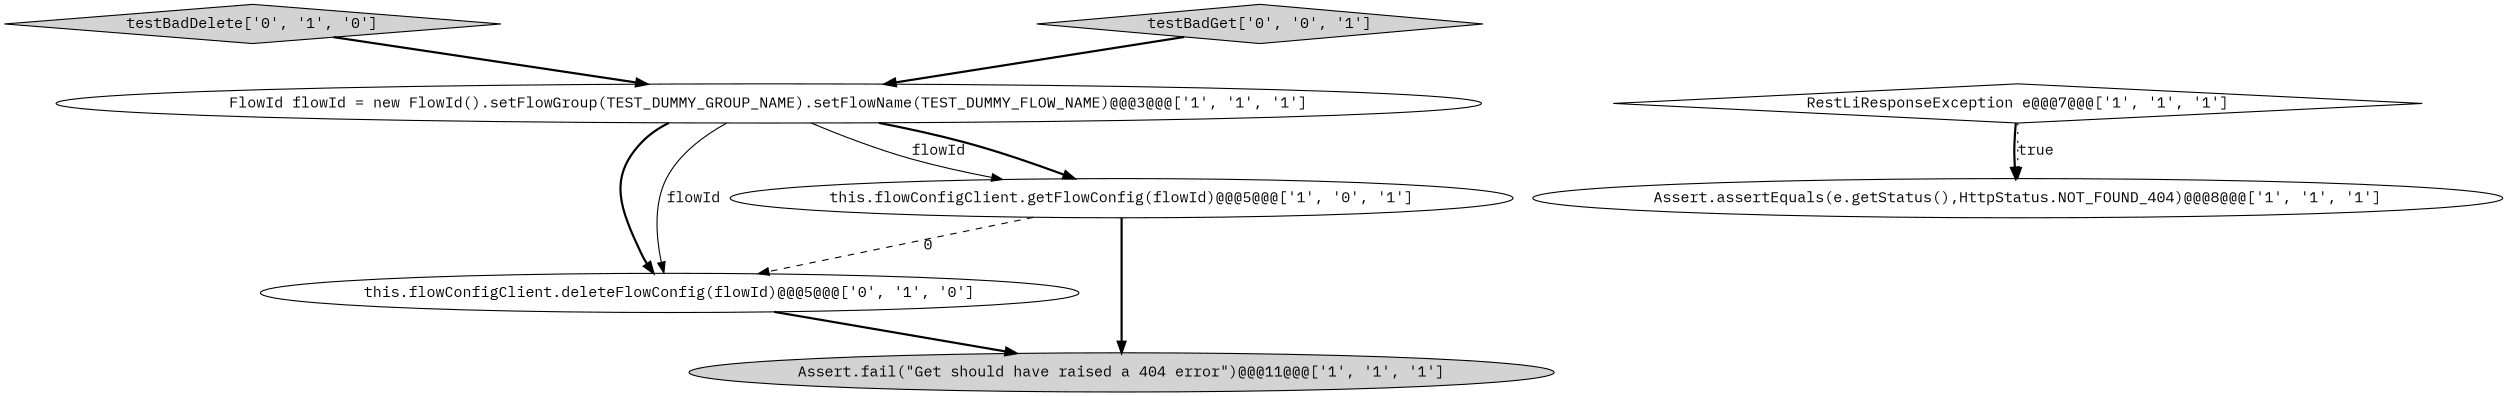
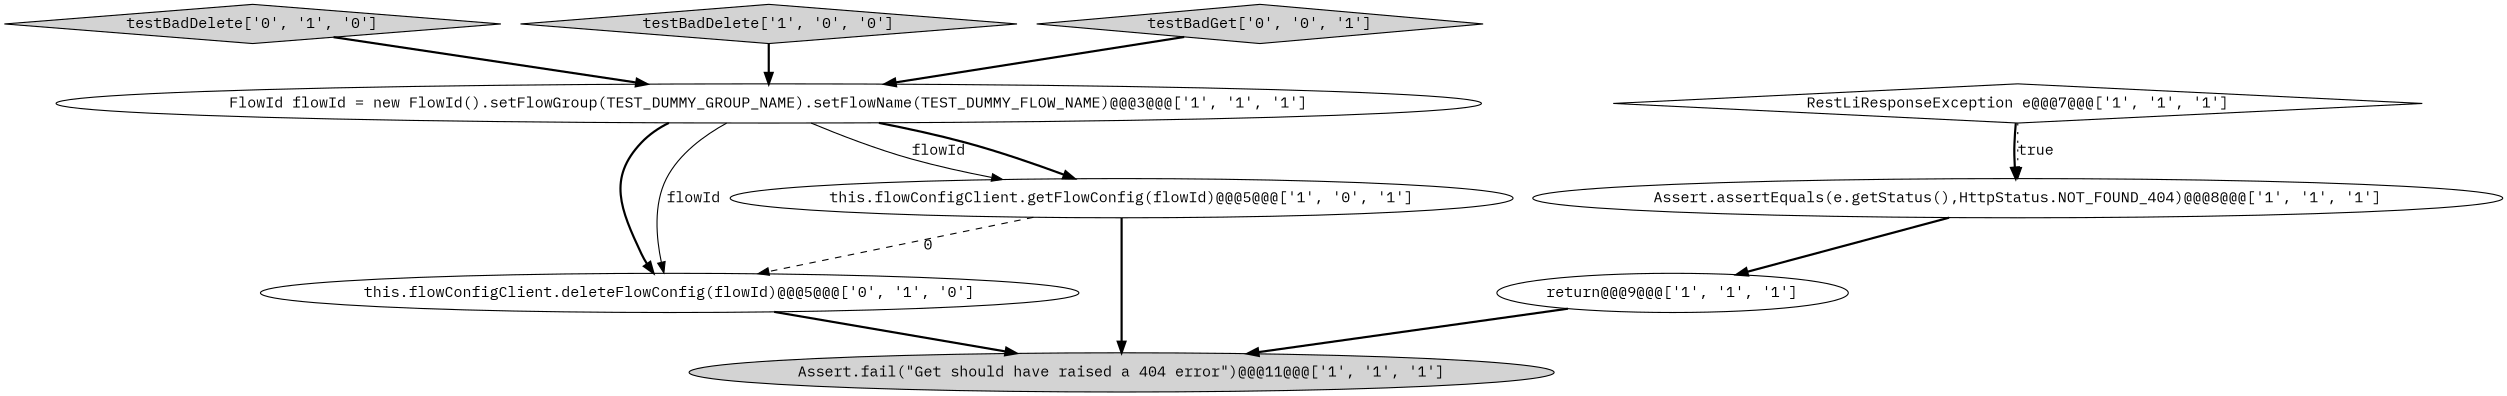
none -> (769, 24)
none -> (1673, 293)
